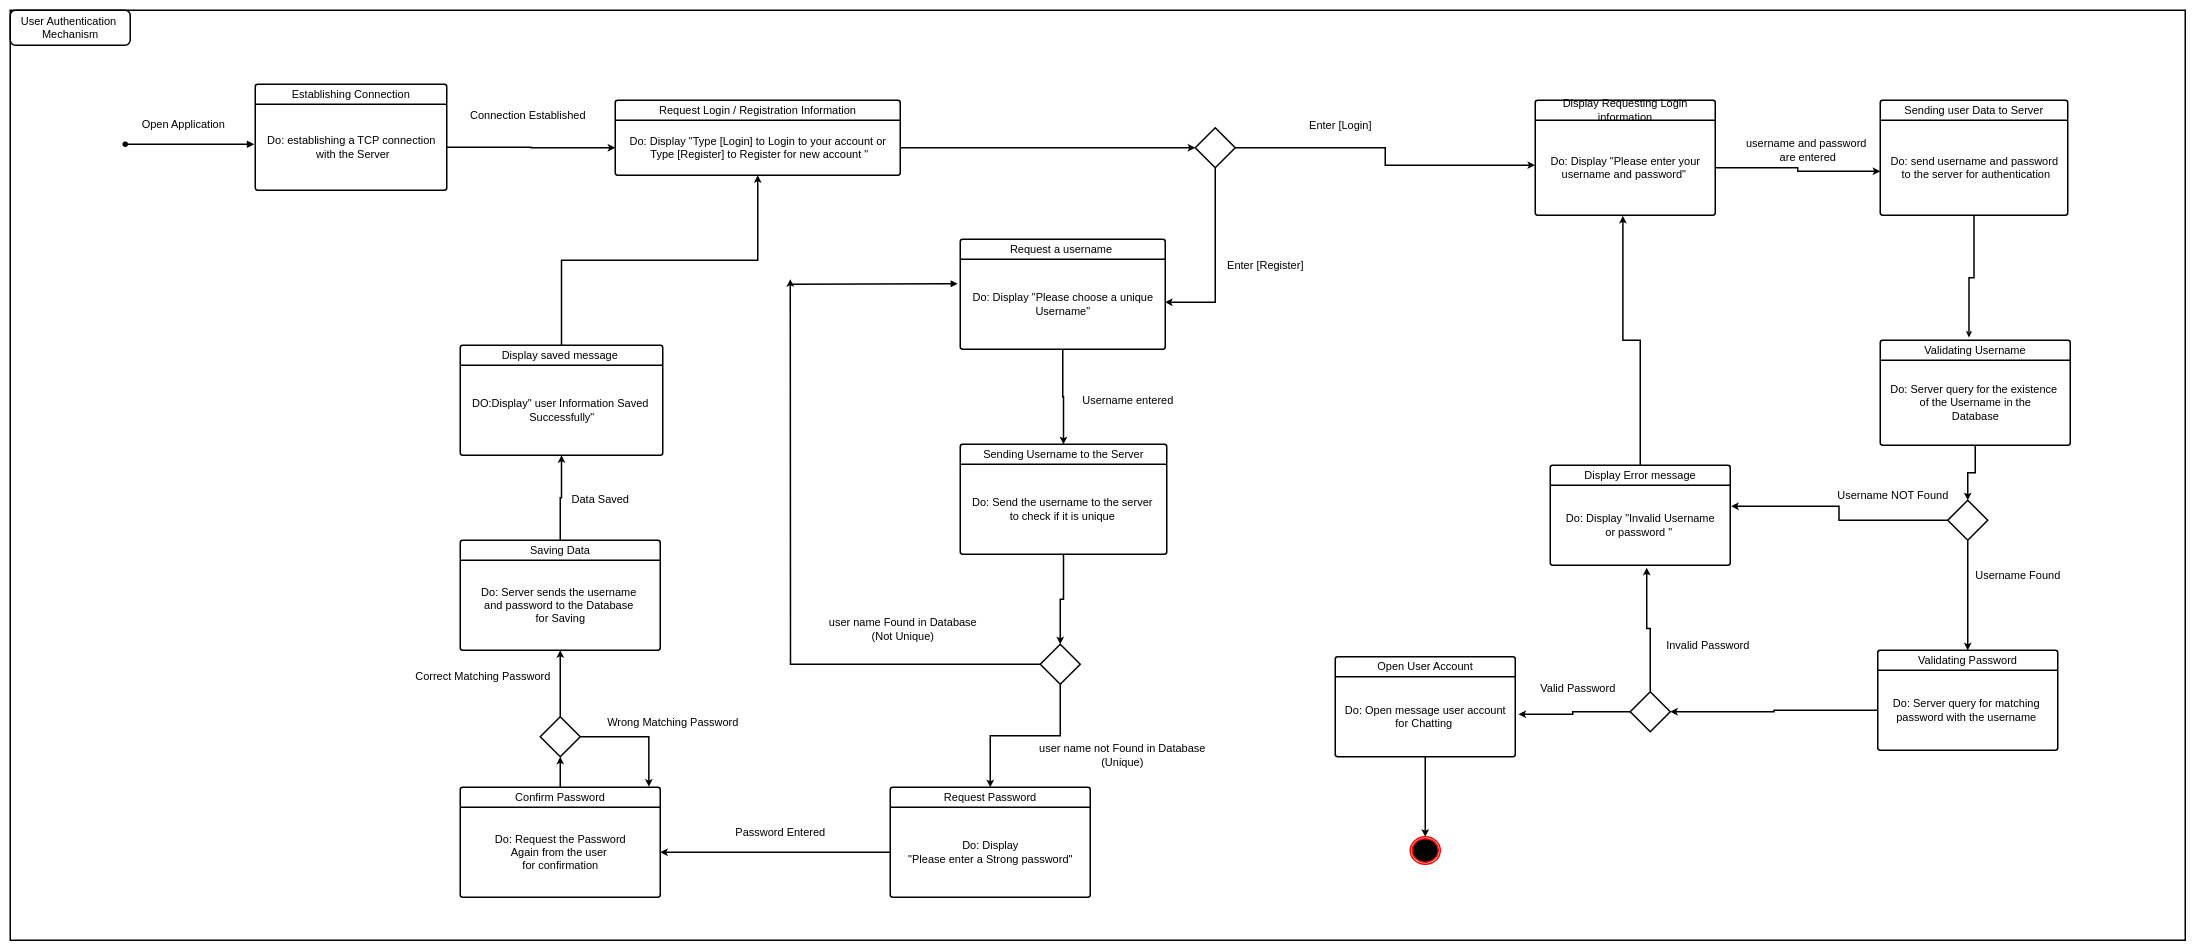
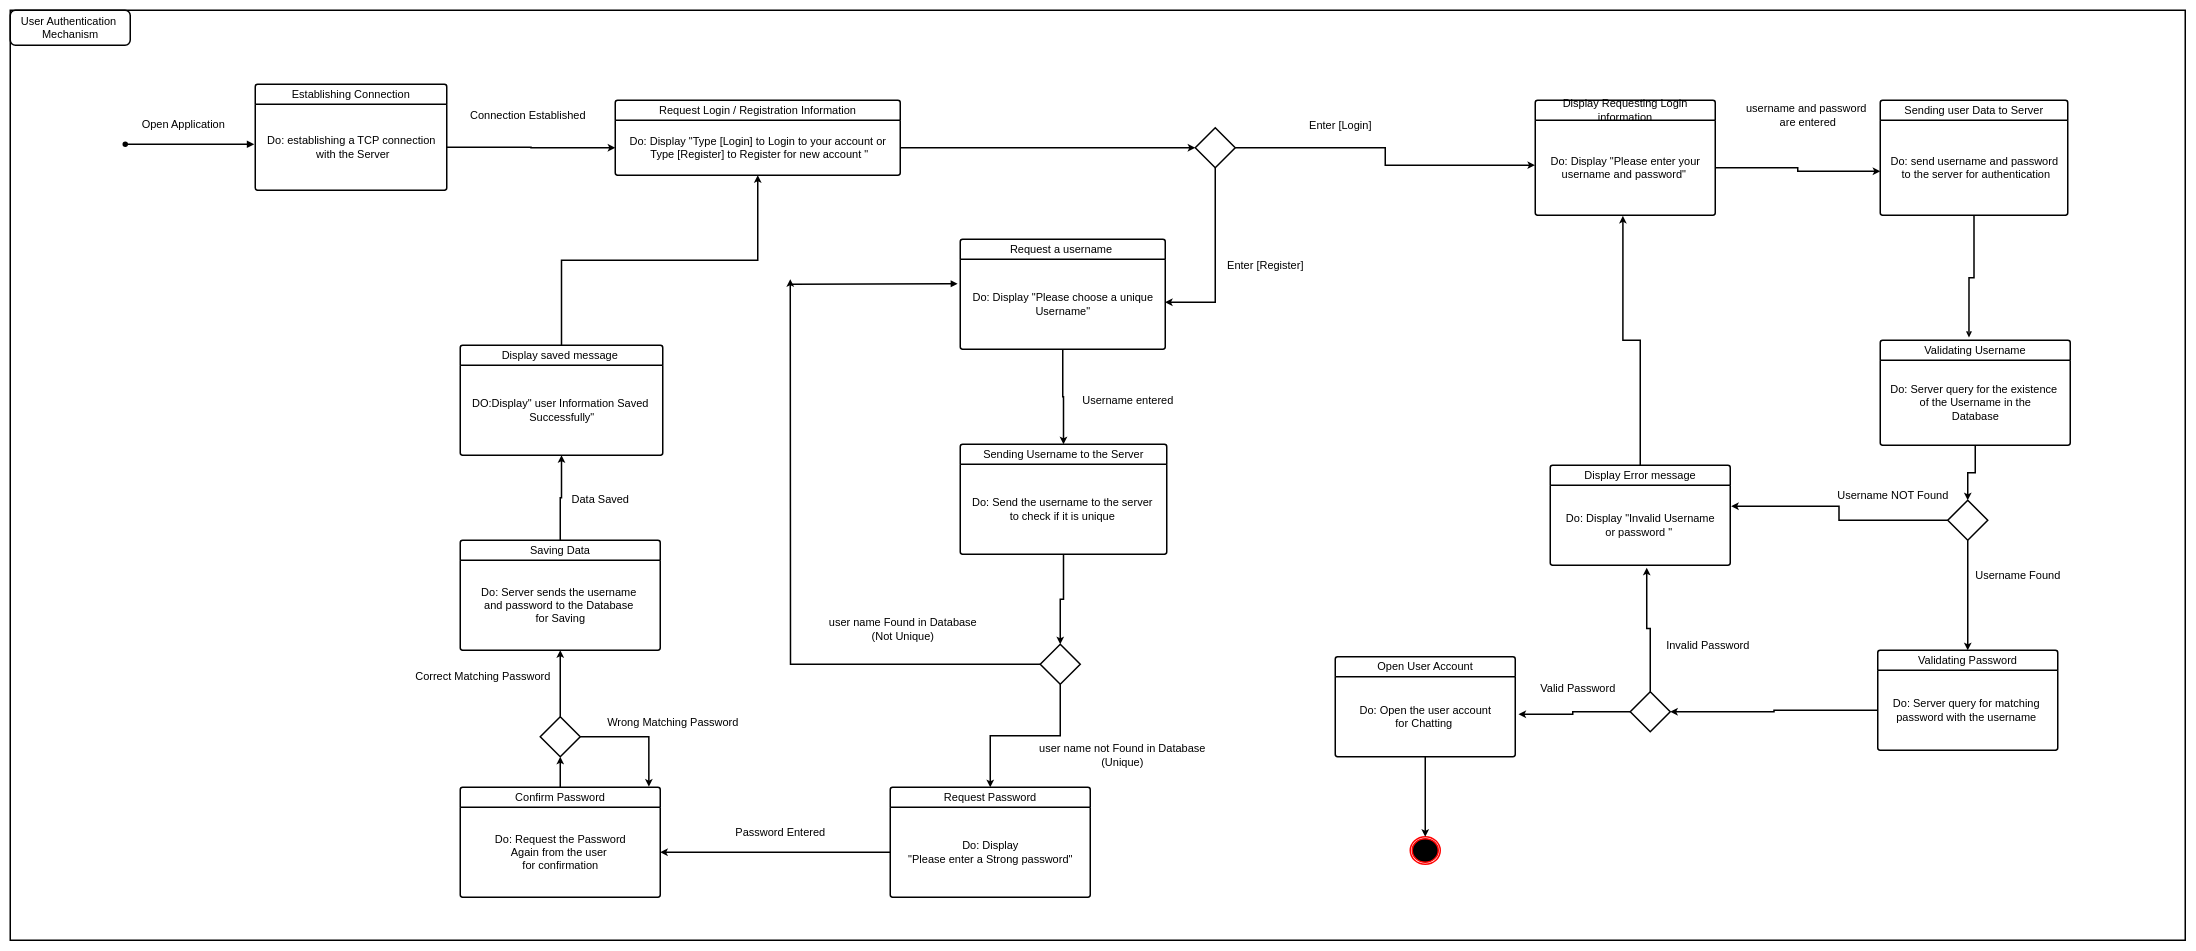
(1808, 150) -> (1808, 115)
(1426, 717) -> (1426, 717)
